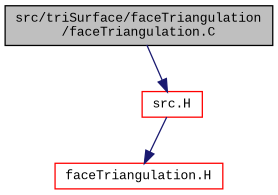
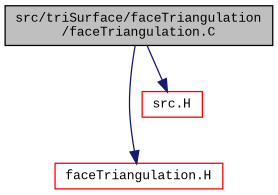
(158, 135) -> (130, 98)
